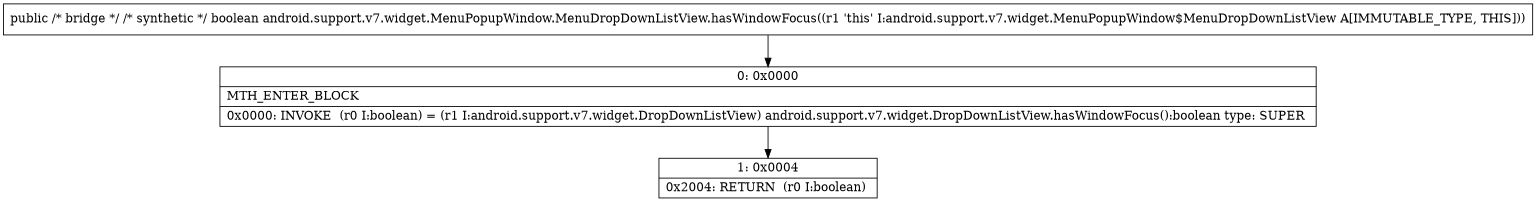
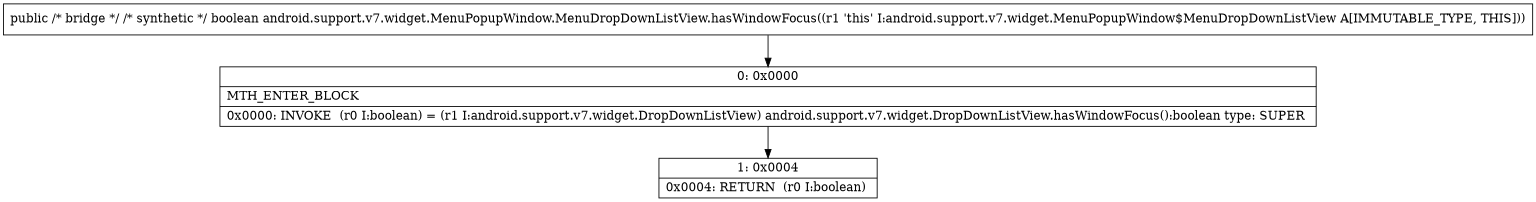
(768, 188) -> (768, 188)
